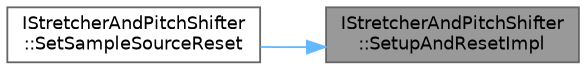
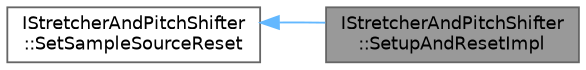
(284, 47) -> (302, 22)
